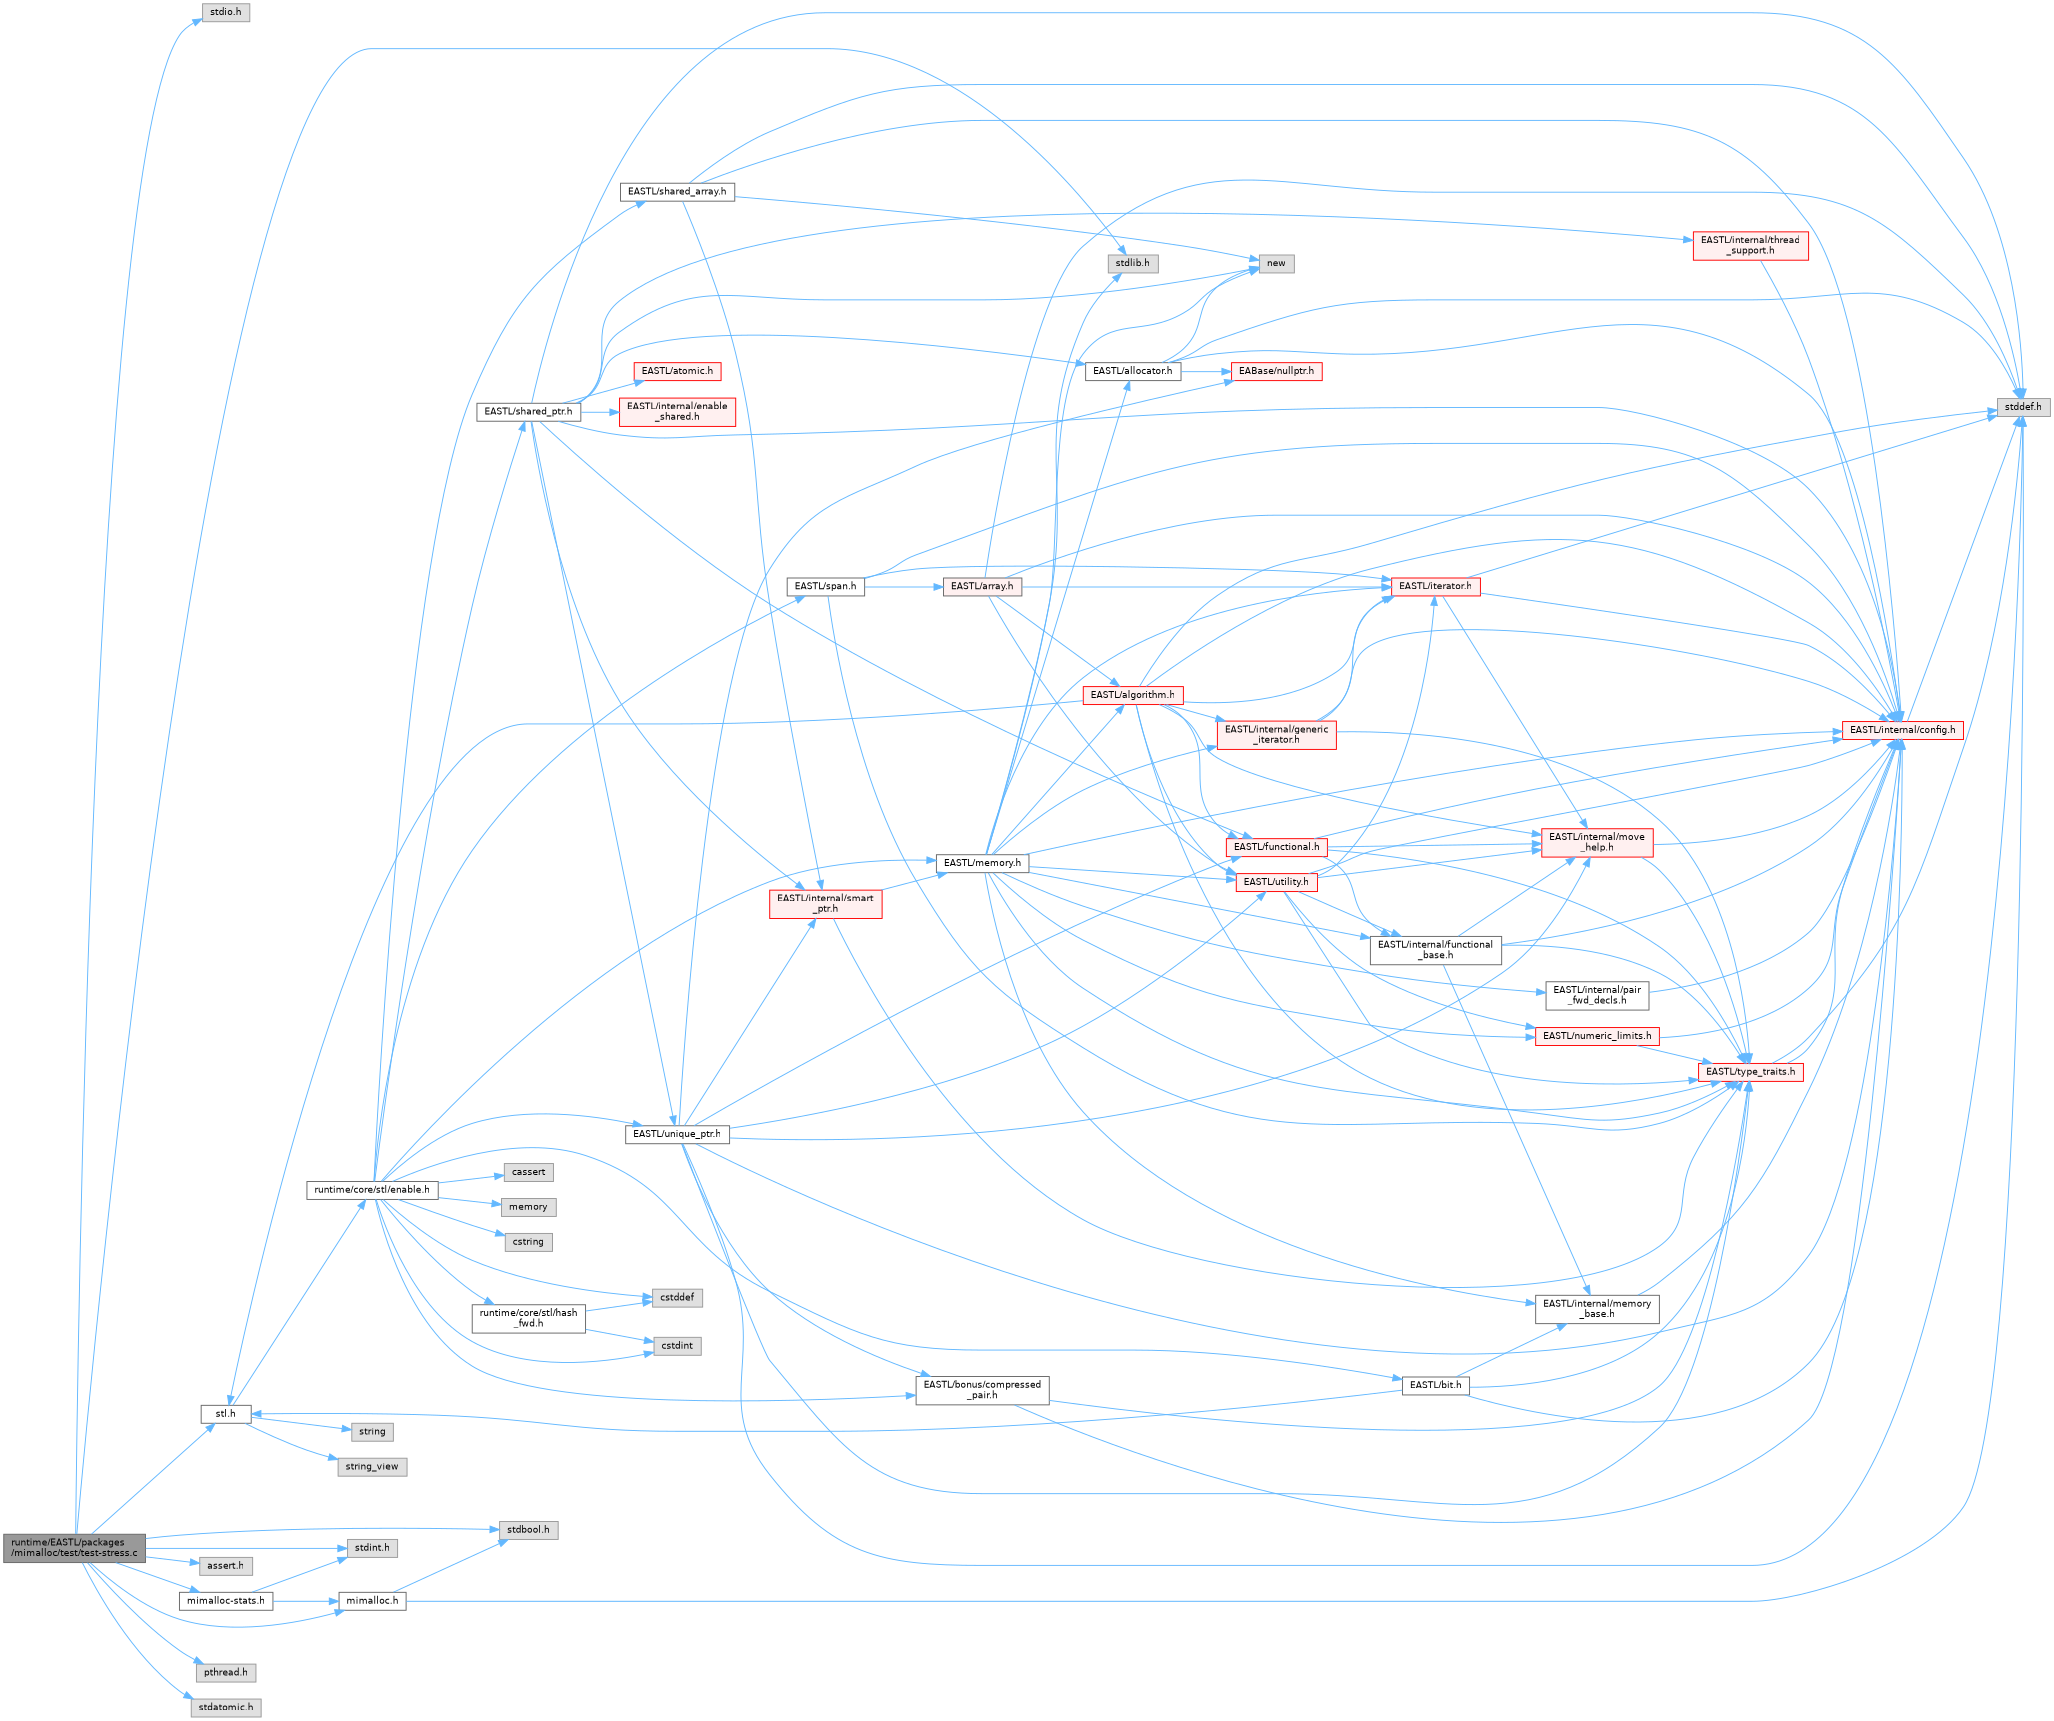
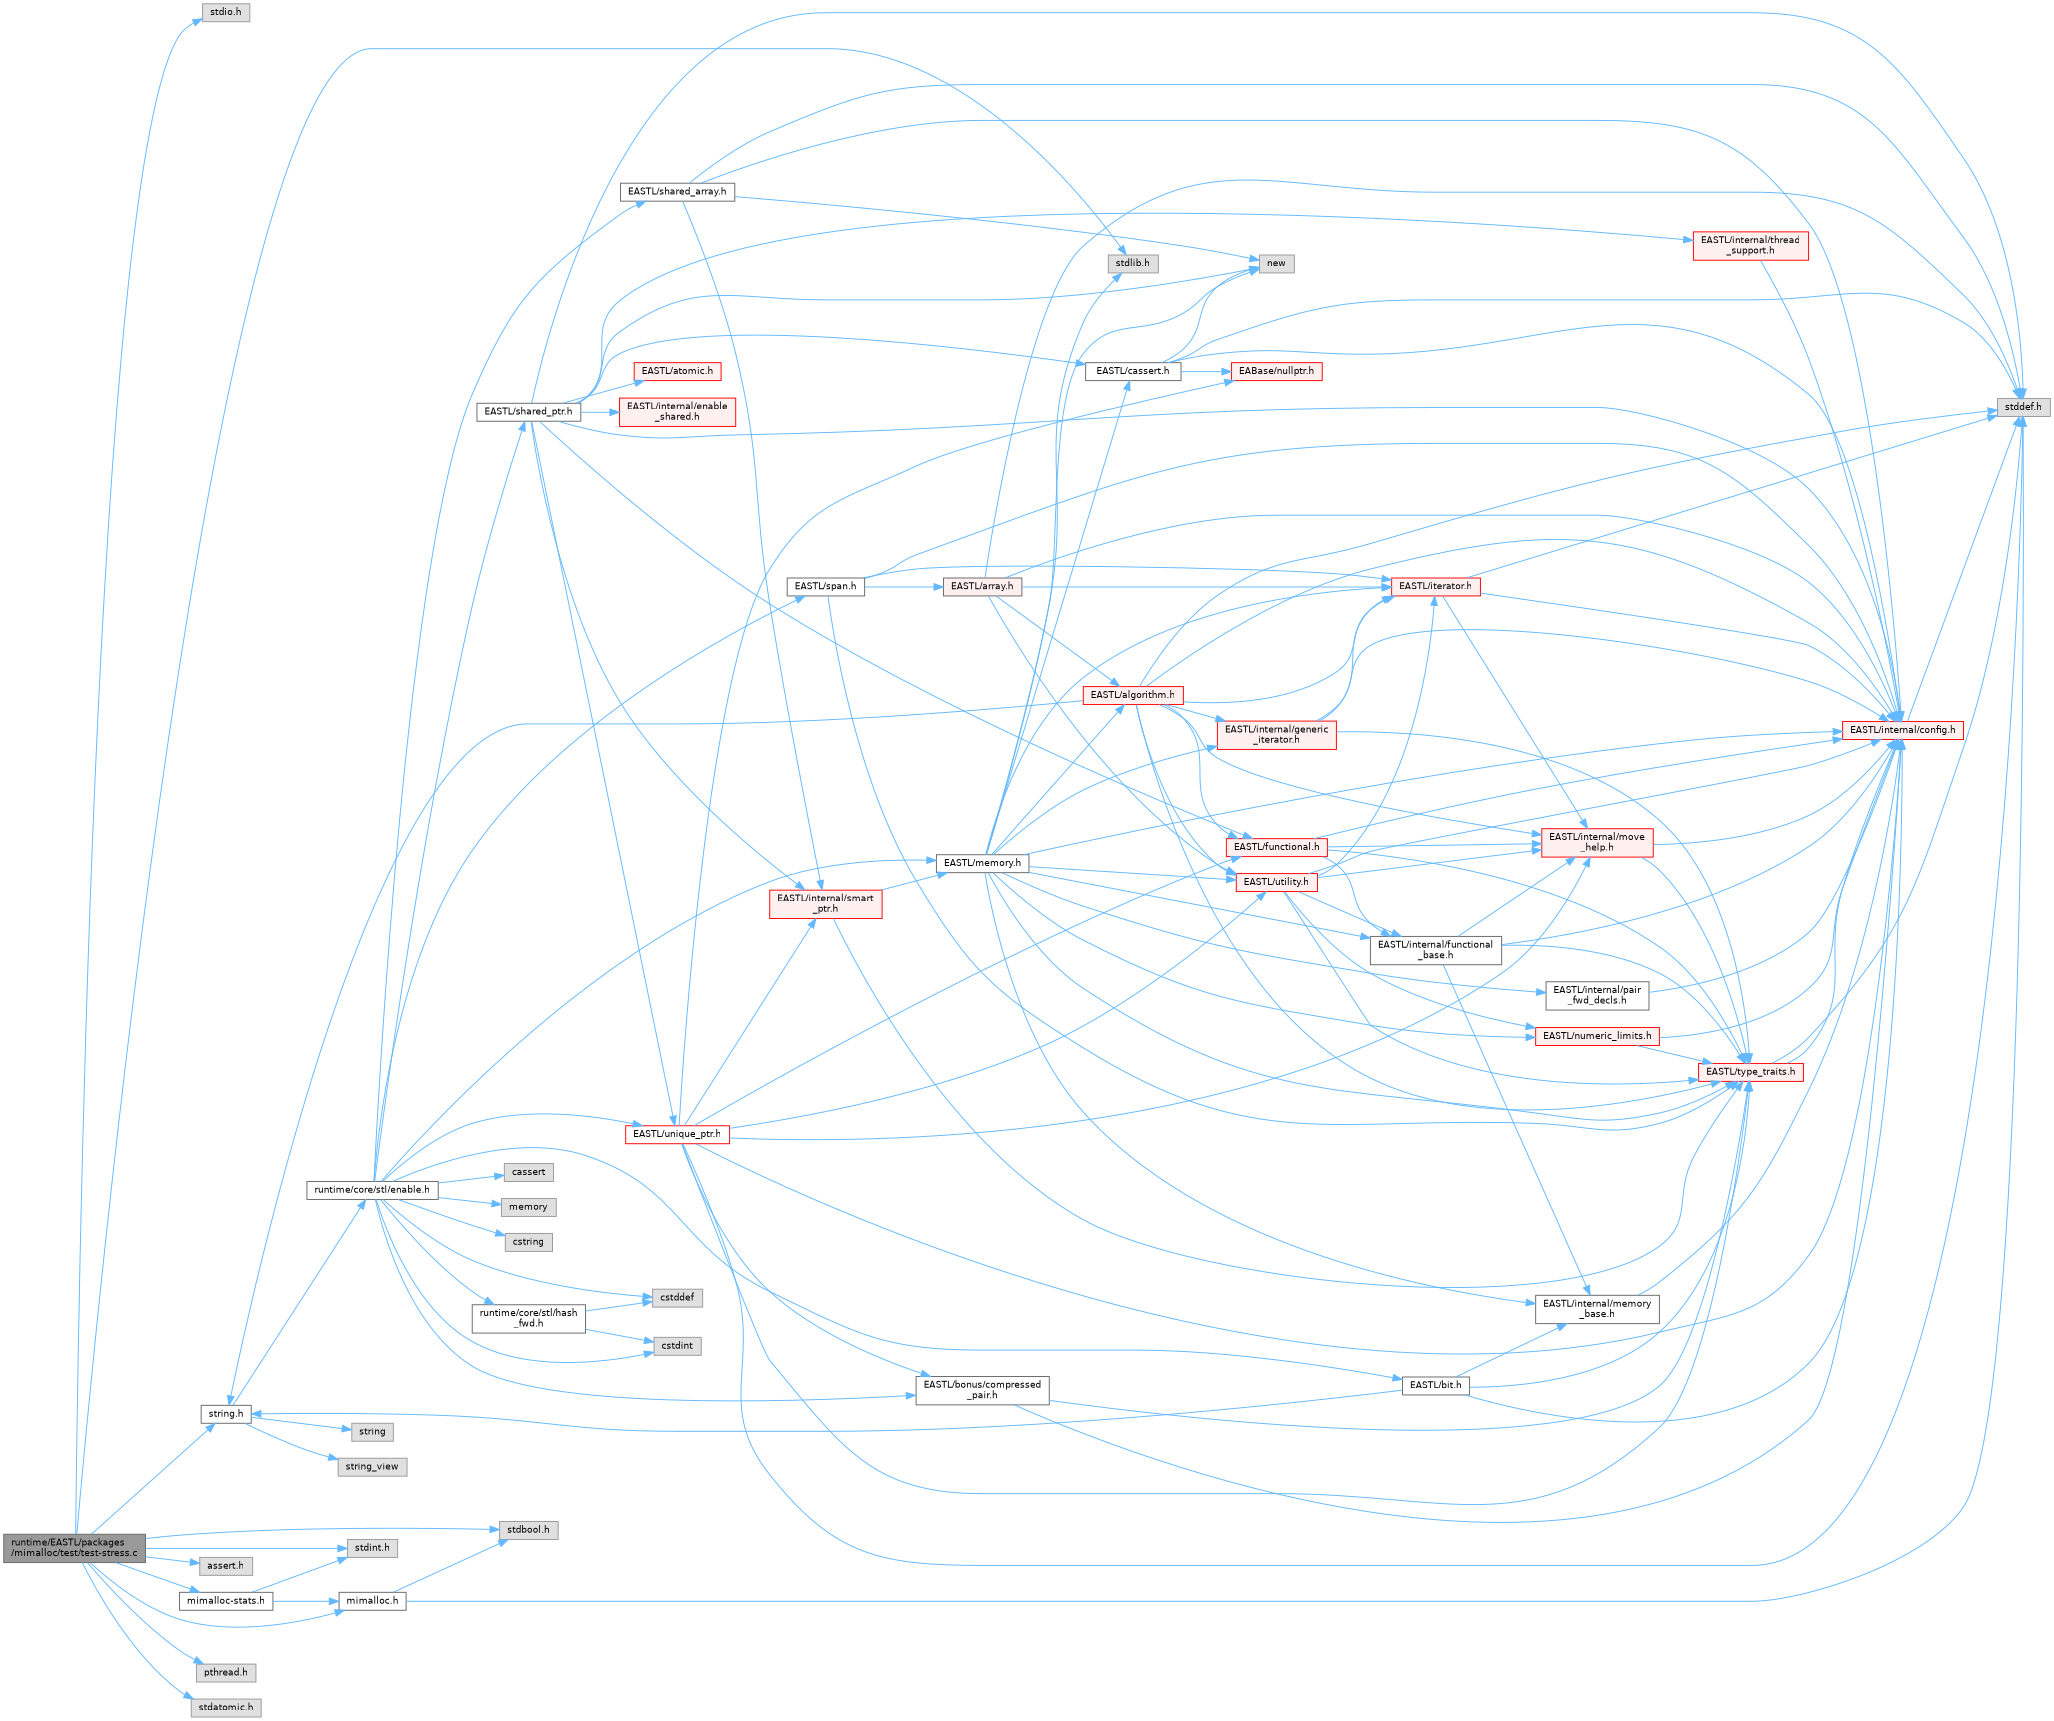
(1133, 372) -> (1133, 372)
(678, 1135) -> (678, 1135)
(226, 1414) -> (226, 1414)
